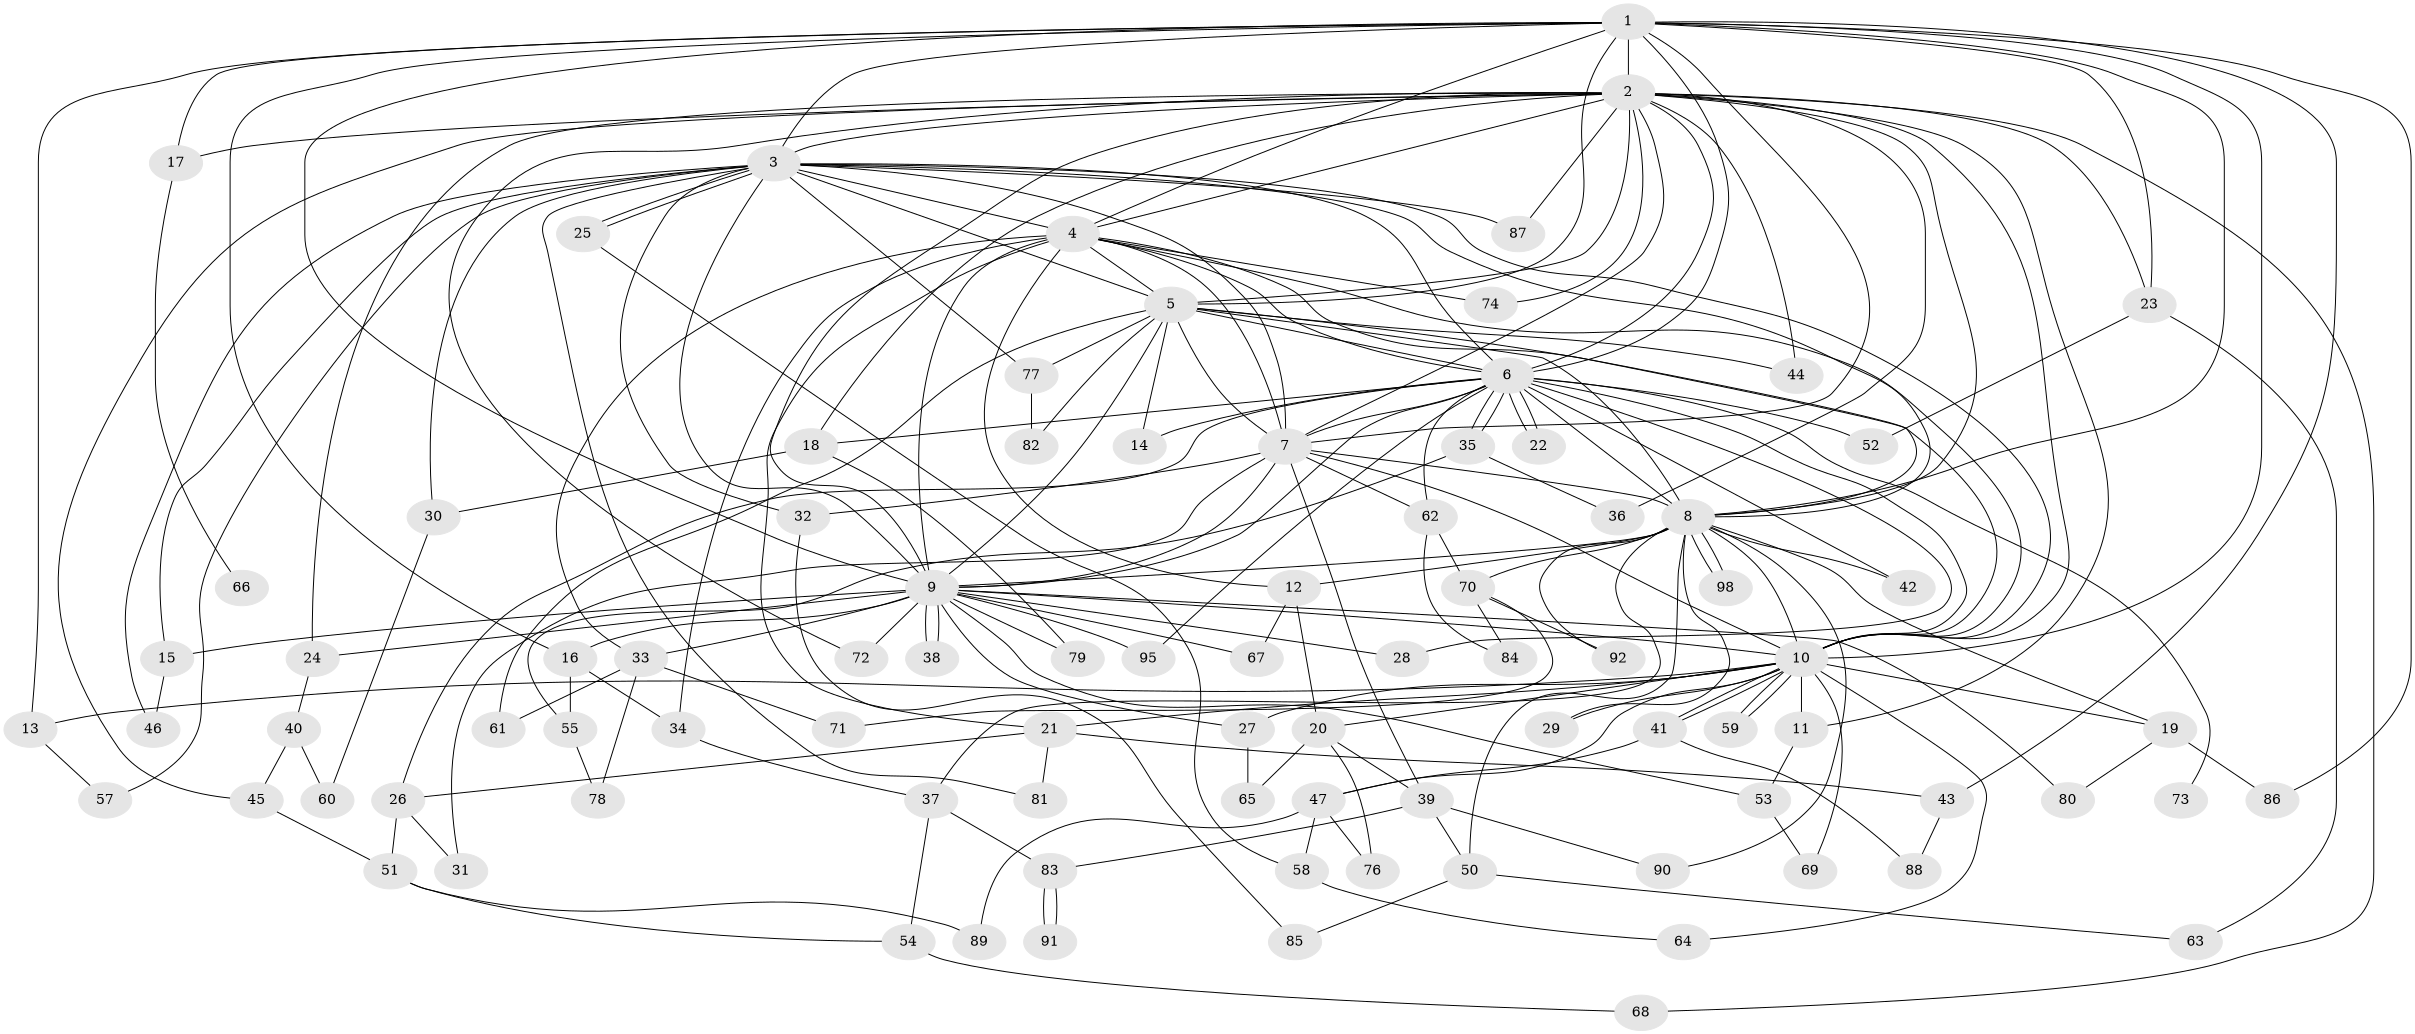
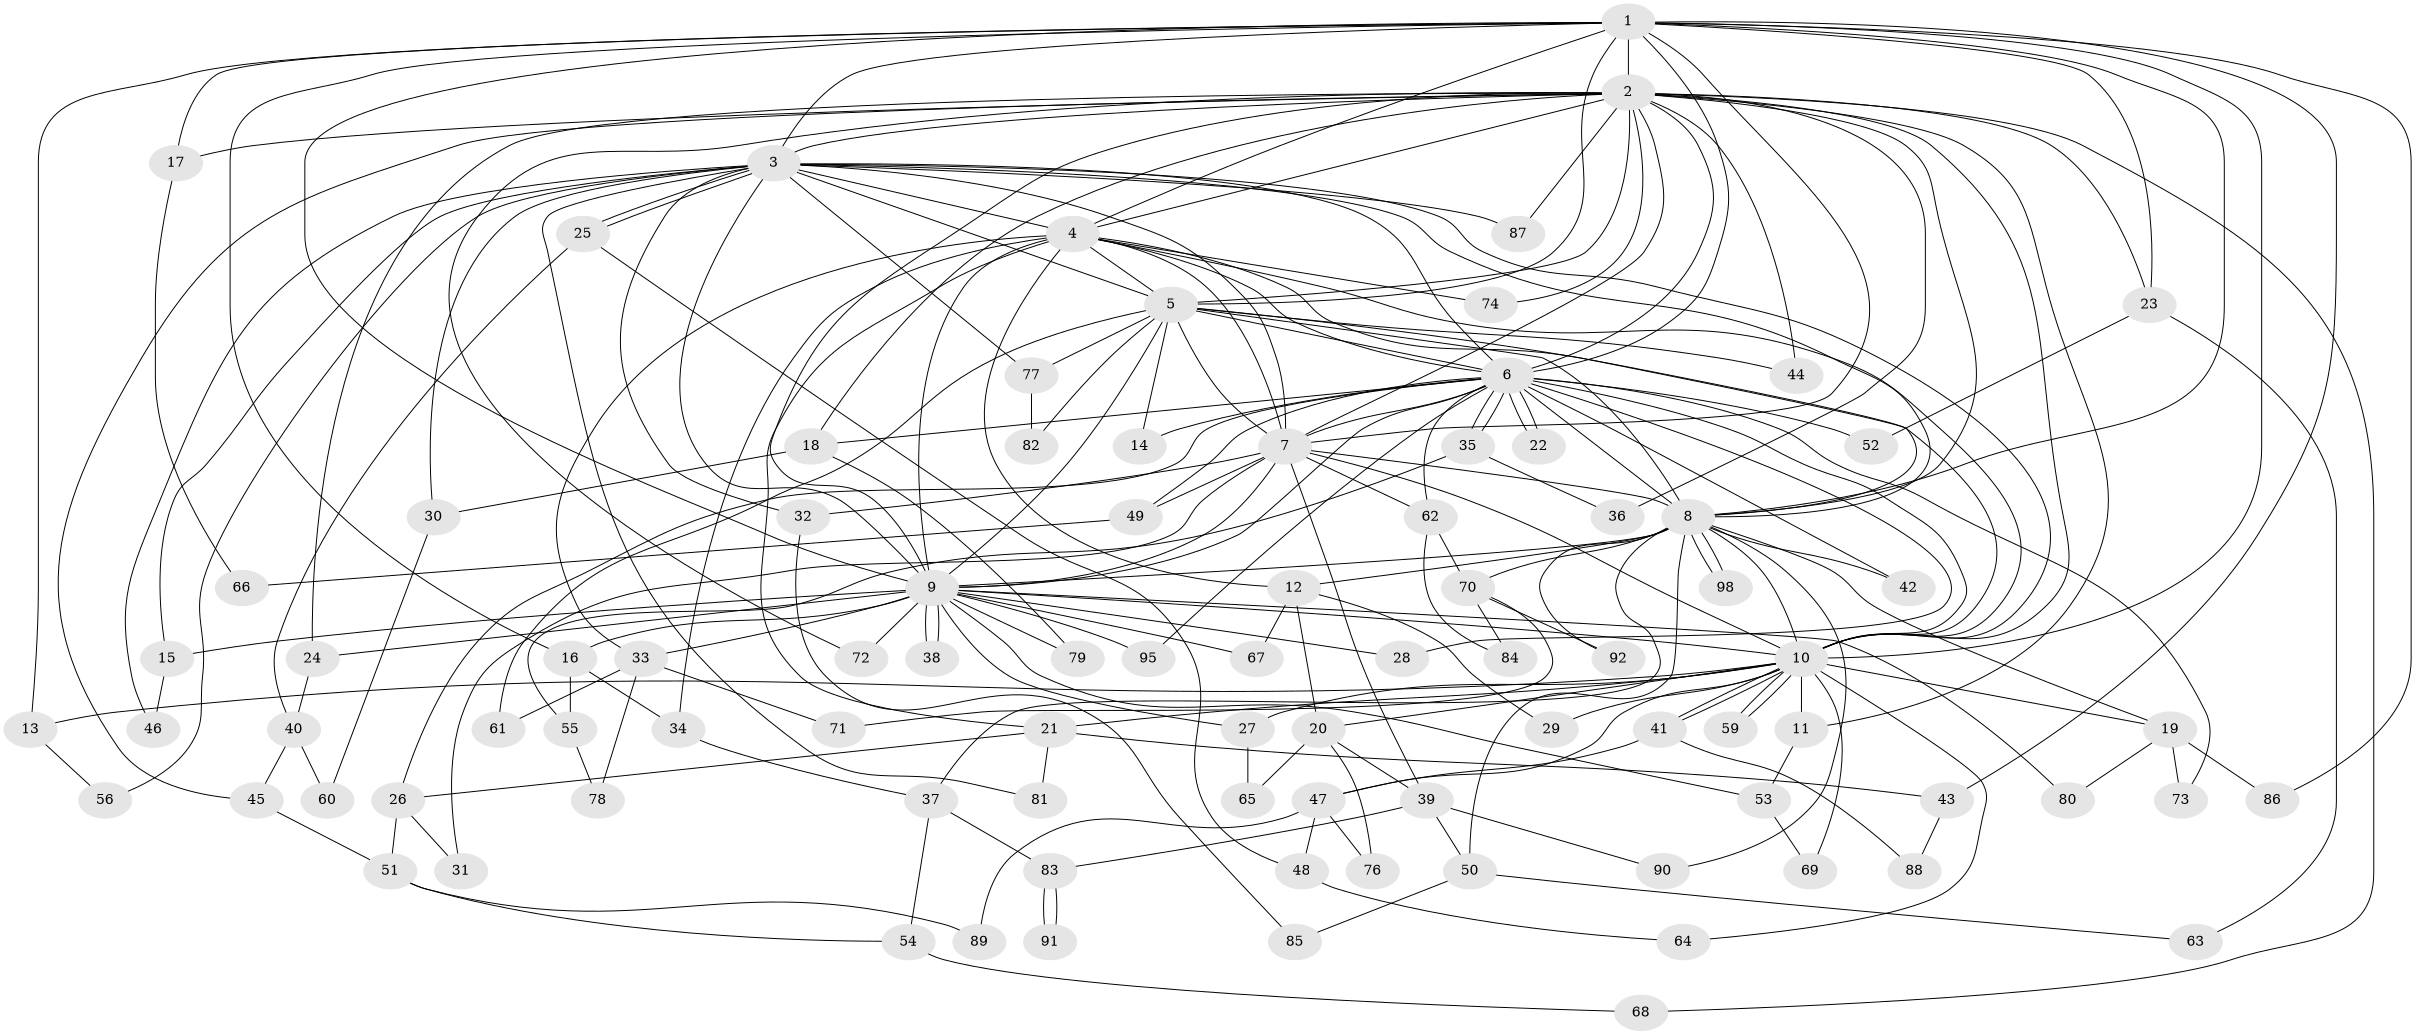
none -> (377, 457)
none -> (1136, 517)
(1722, 678) -> (1435, 640)
none -> (2176, 765)
(105, 800) -> (105, 800)
(1302, 871) -> (1302, 871)
